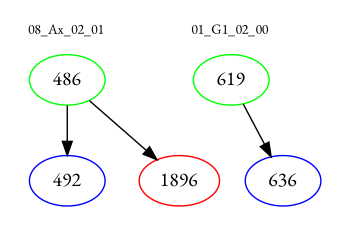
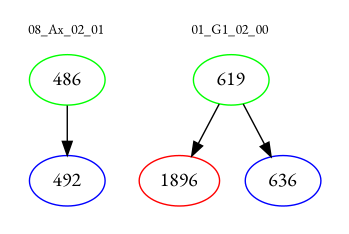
(108, 117) -> (209, 124)
